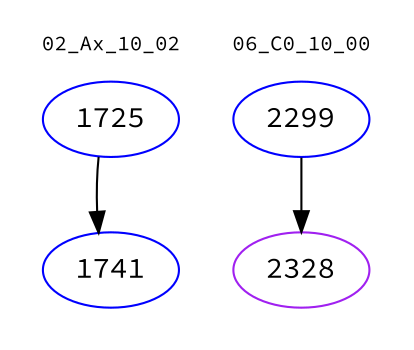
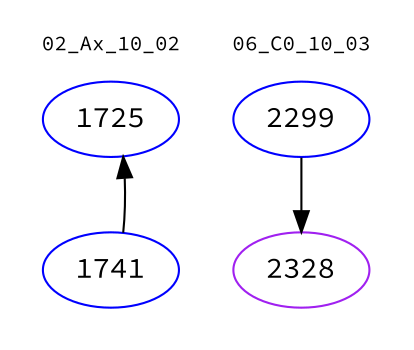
(302, 45) -> (302, 45)
(97, 184) -> (125, 206)
